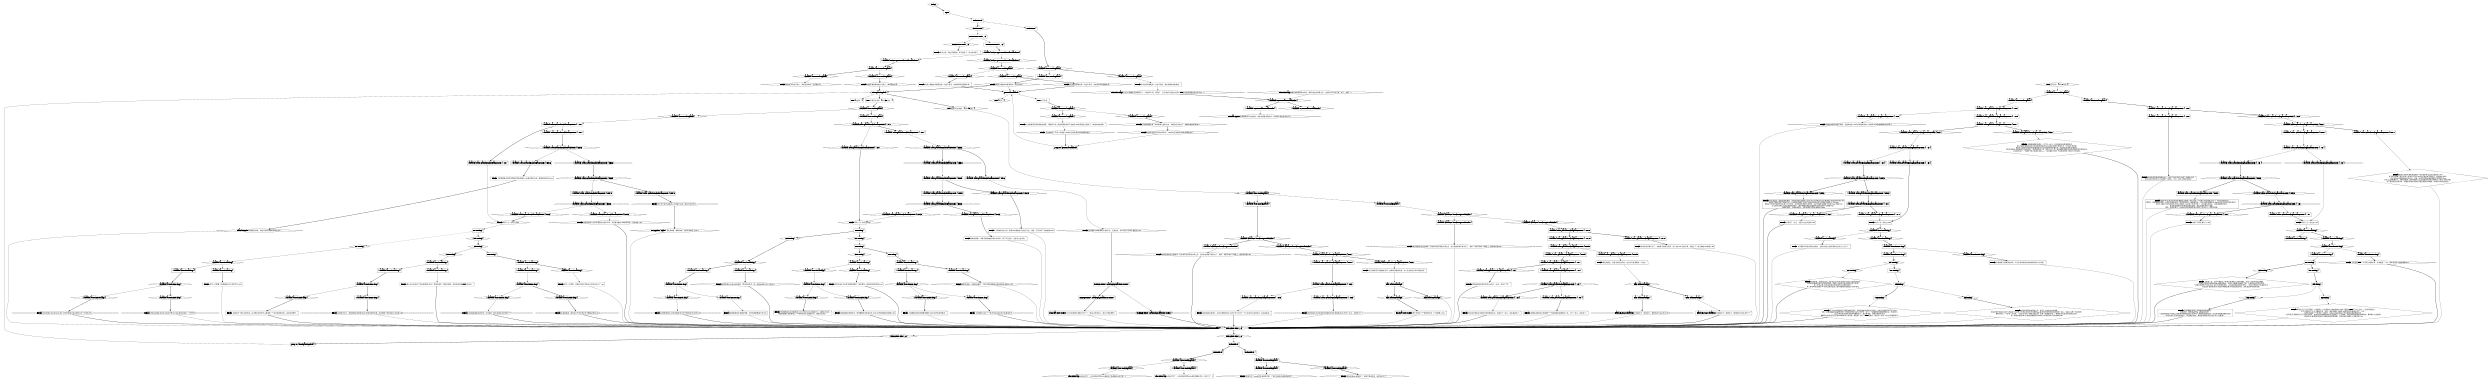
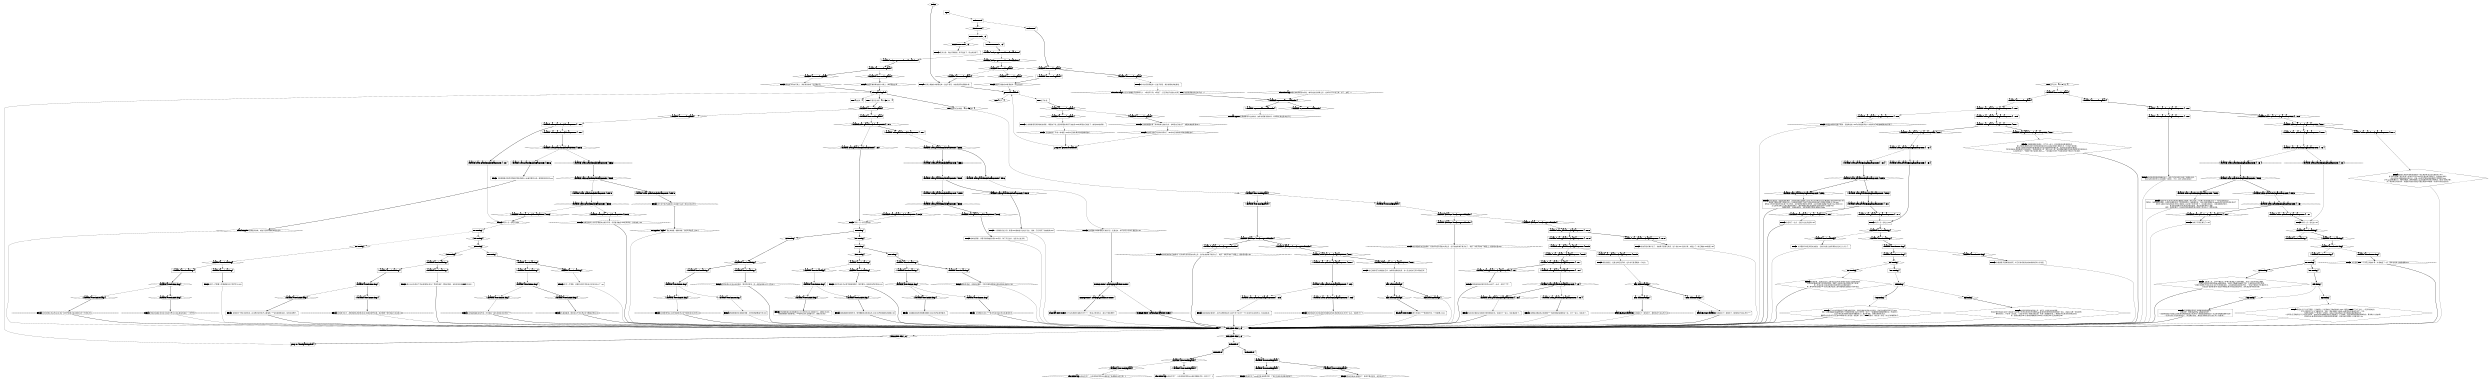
(939, 8) -> (930, 46)
(1087, 85) -> none
(940, 89) -> (842, 89)
